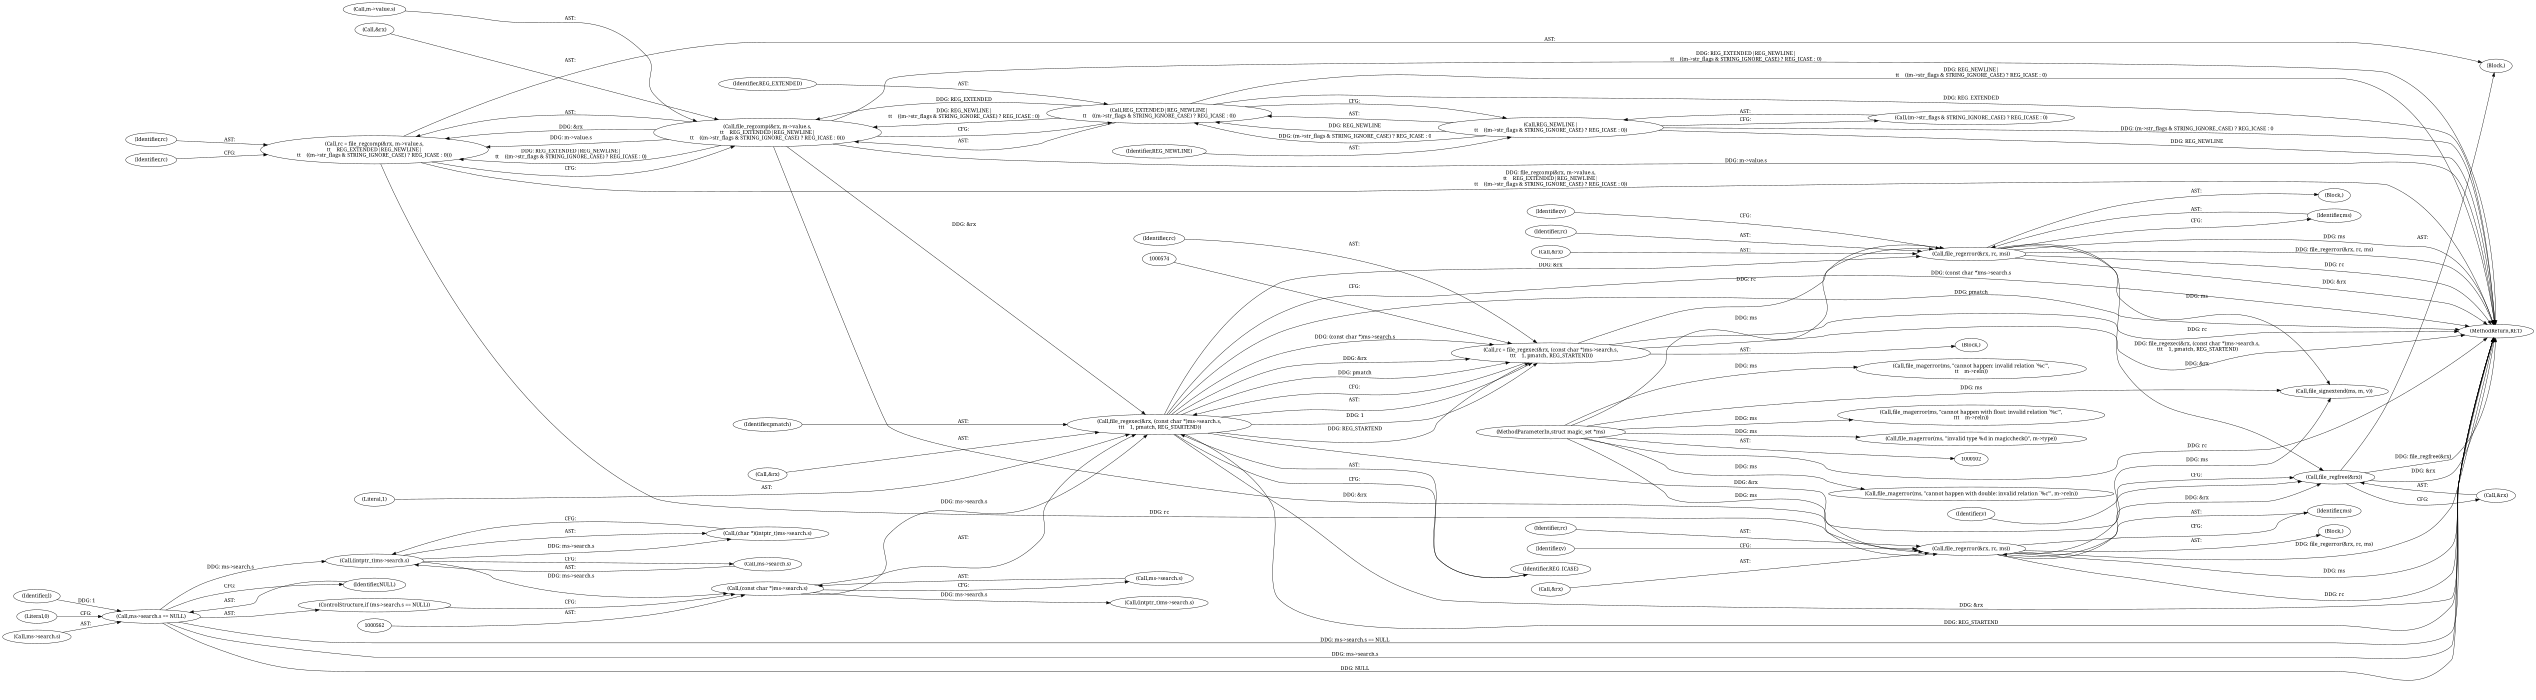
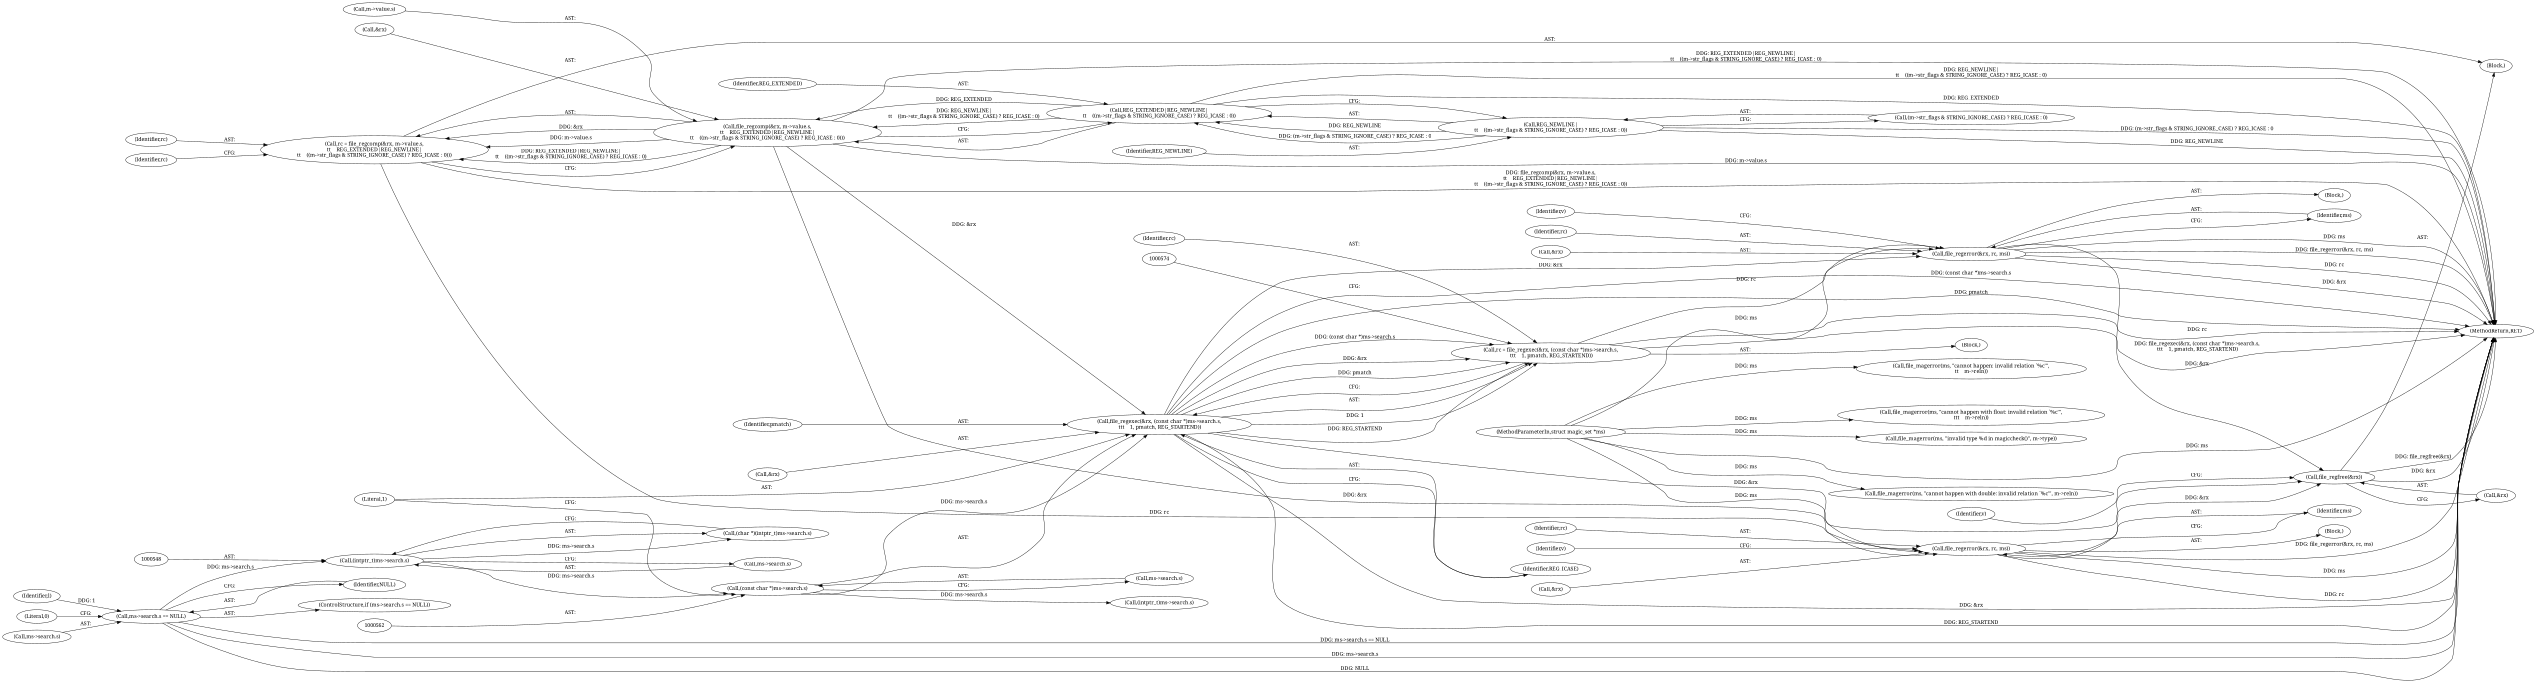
(2334, 391) -> none
(2197, 446) -> (2197, 446)
(1971, 459) -> none
none -> (151, 559)
(589, 608) -> (594, 511)
